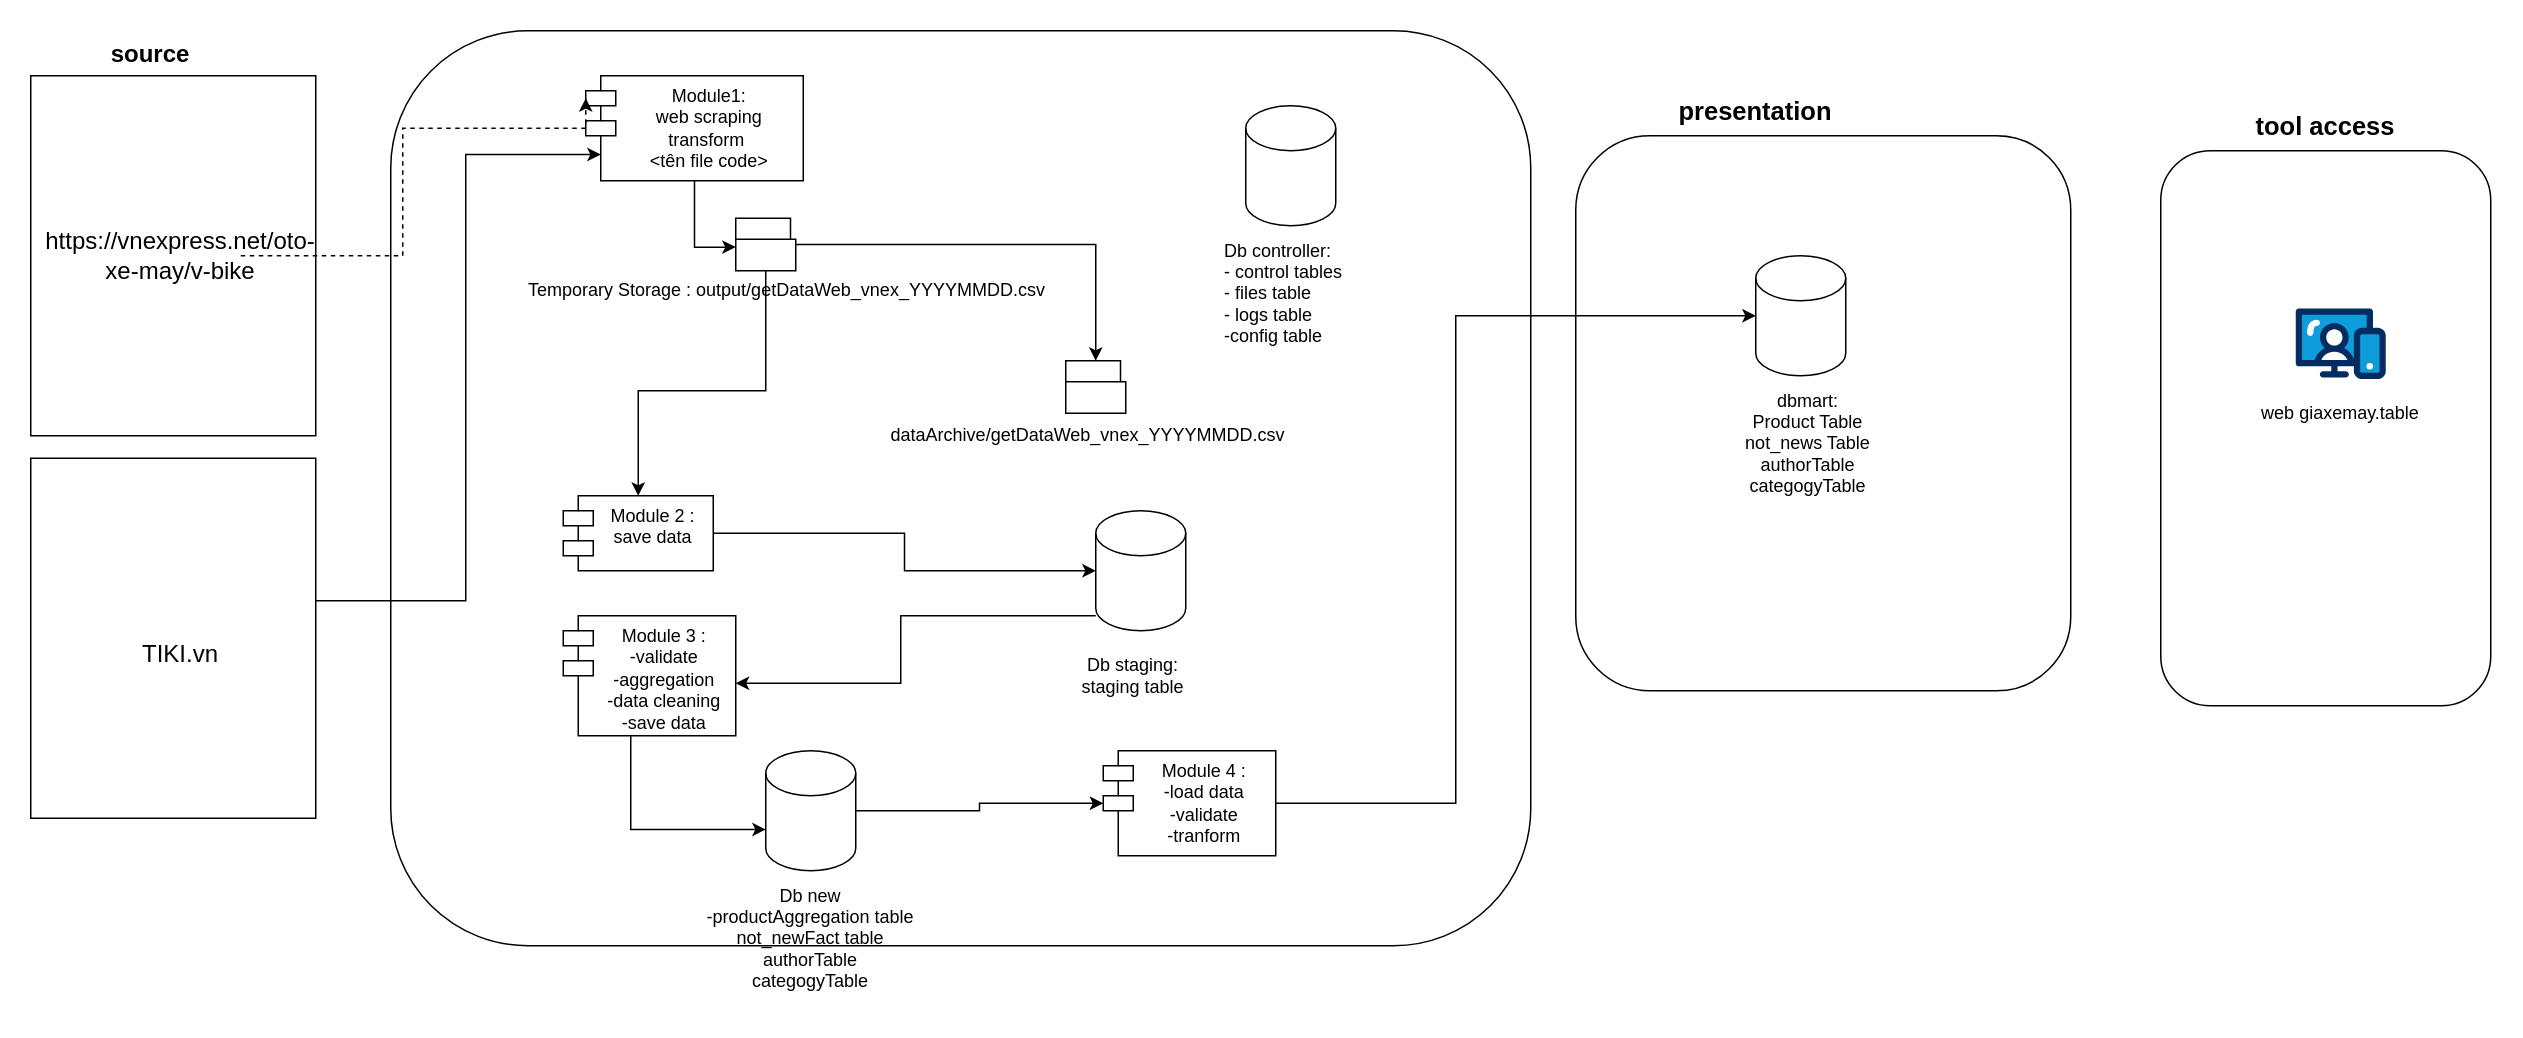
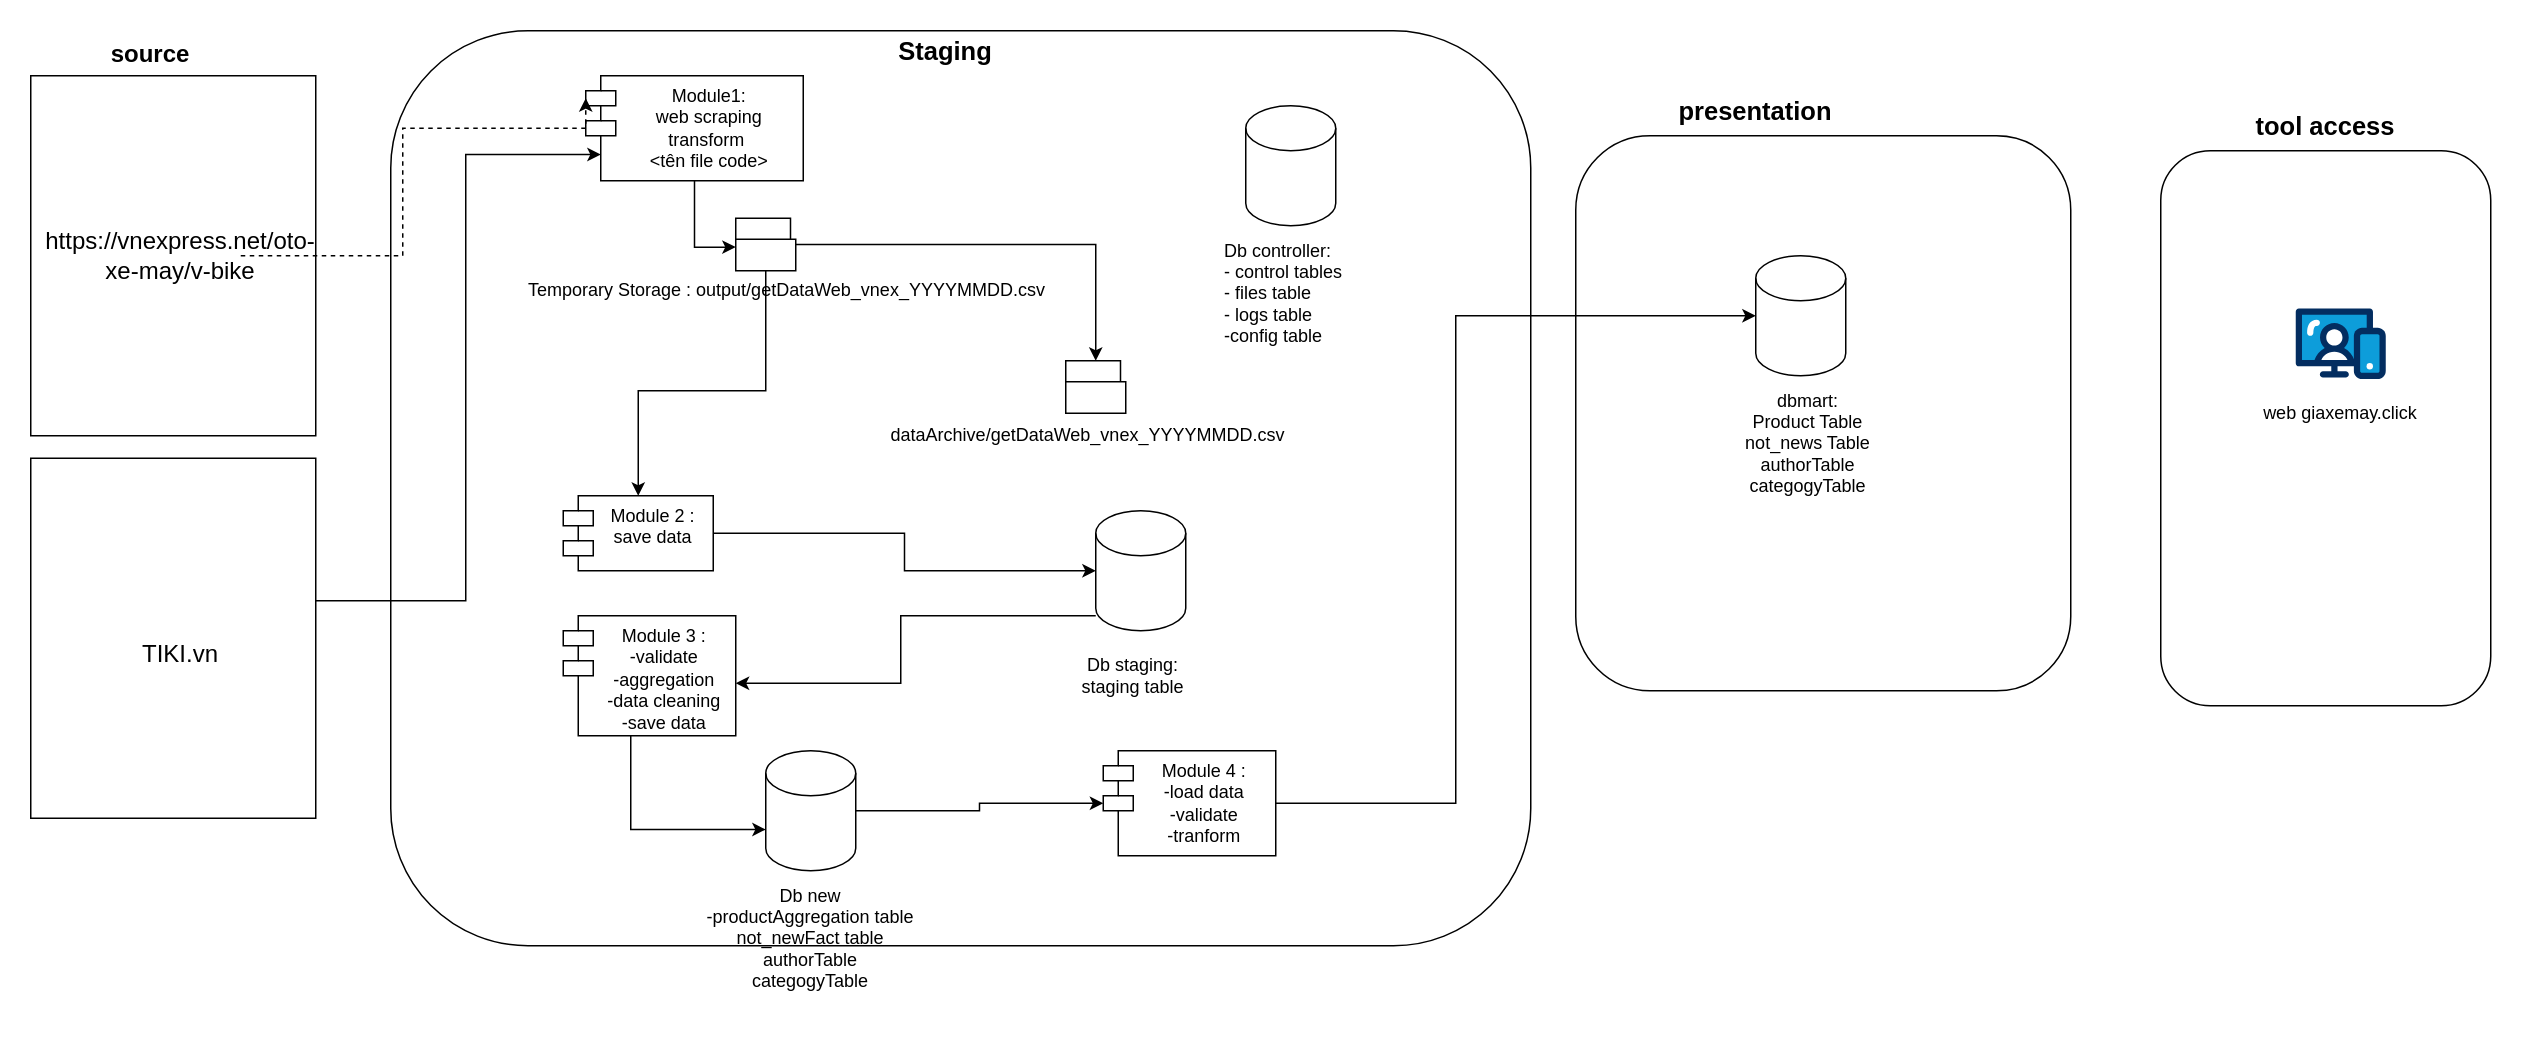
none -> (946, 53)
(2341, 413) -> (2341, 413)
